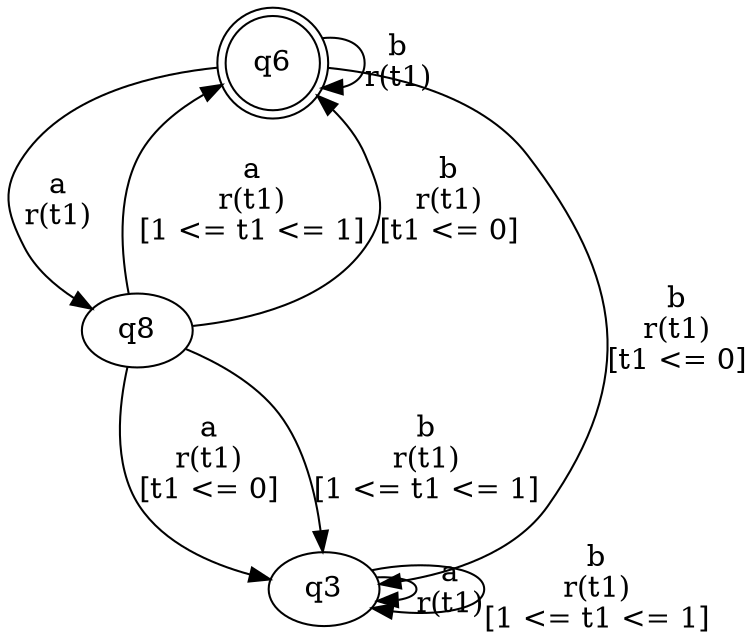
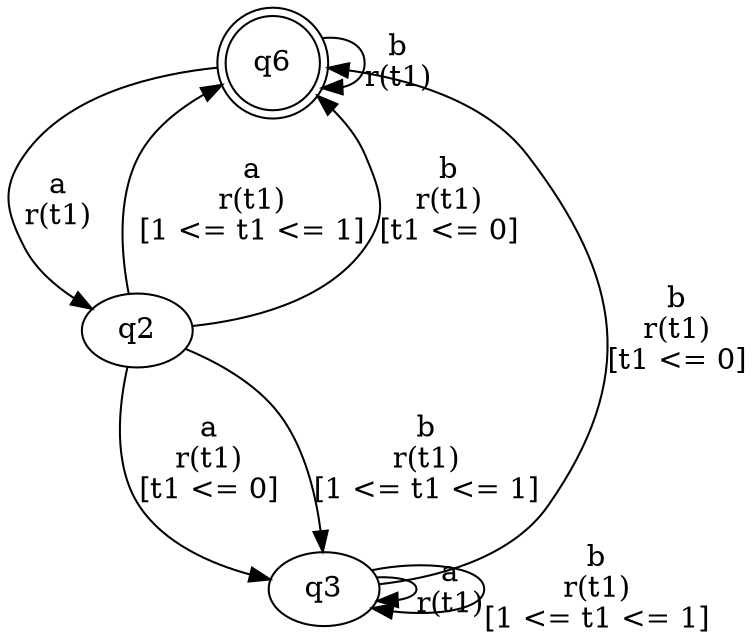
(602, 301) -> (606, 321)
(137, 330) -> (137, 330)
